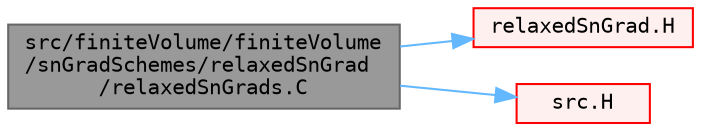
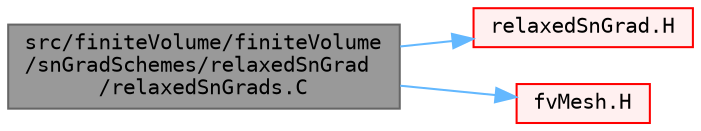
(583, 104) -> (583, 104)
